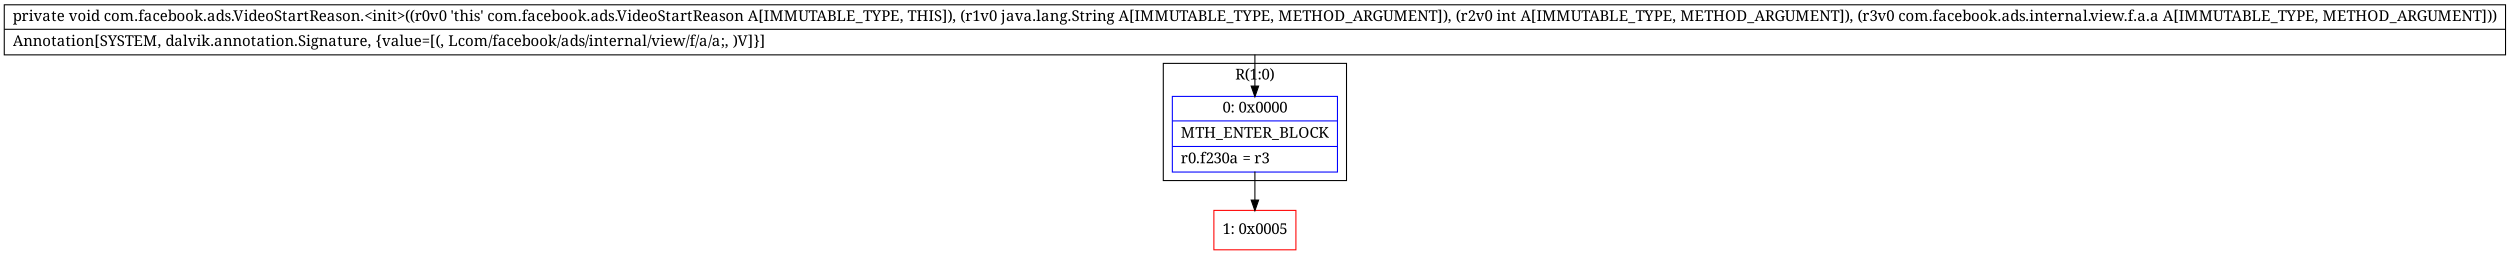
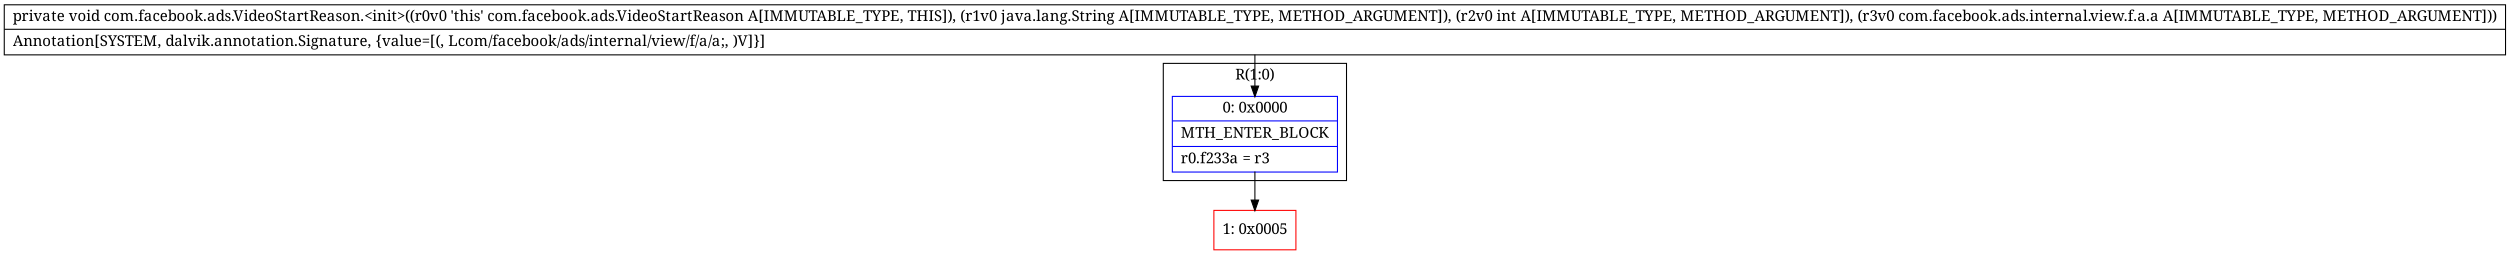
(1226, 159) -> (1226, 159)
